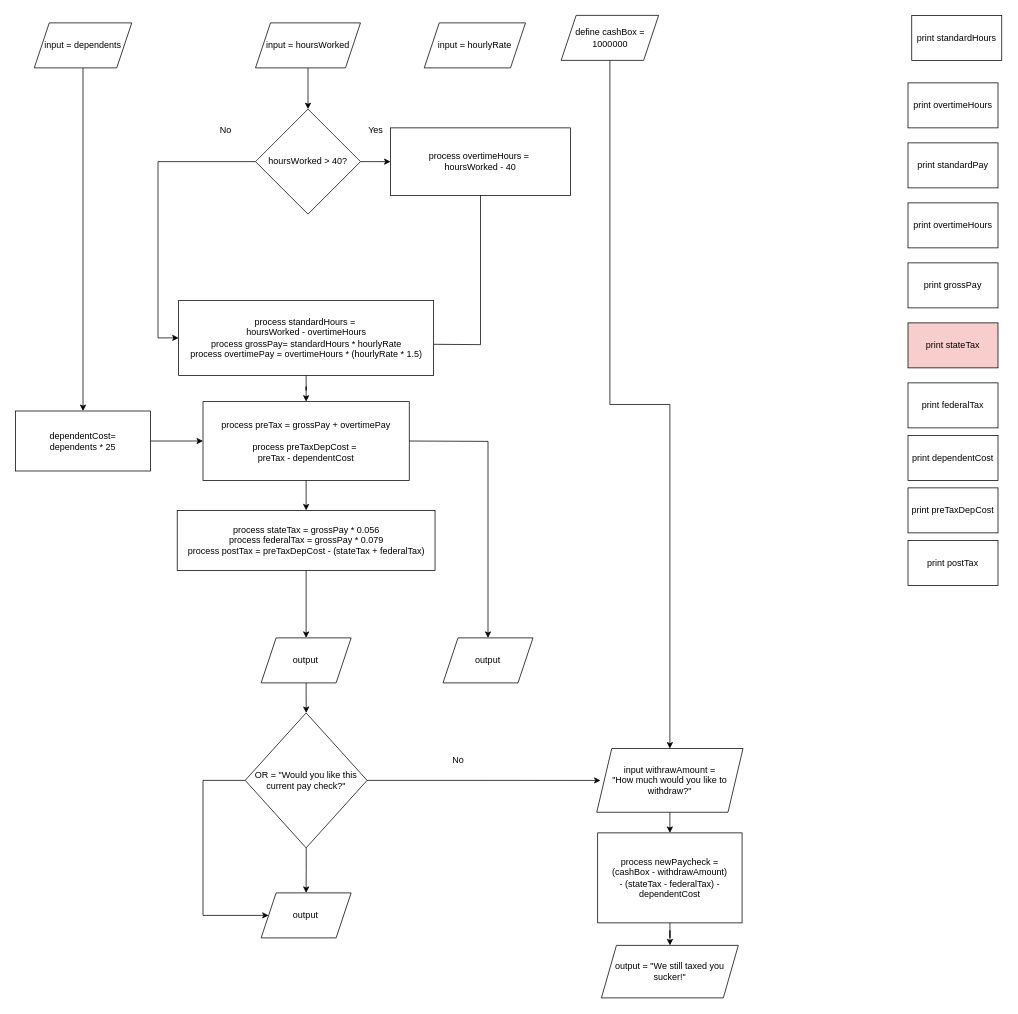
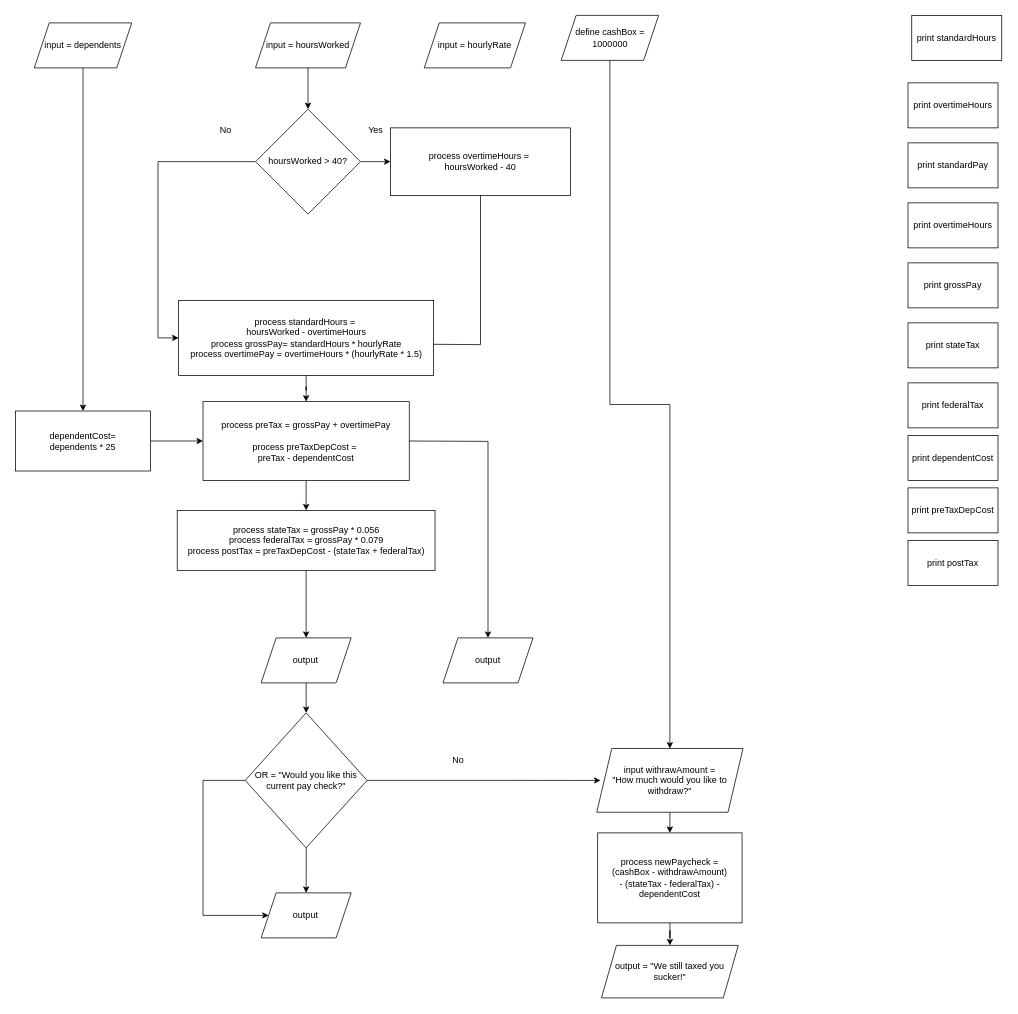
(953, 345) -> (953, 345)
